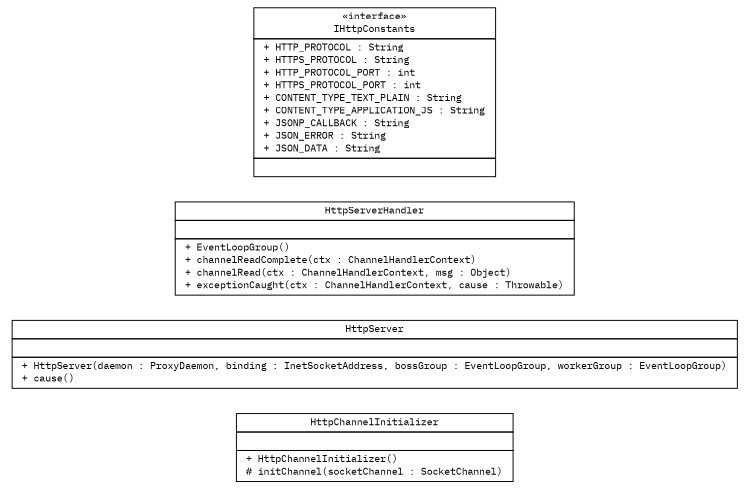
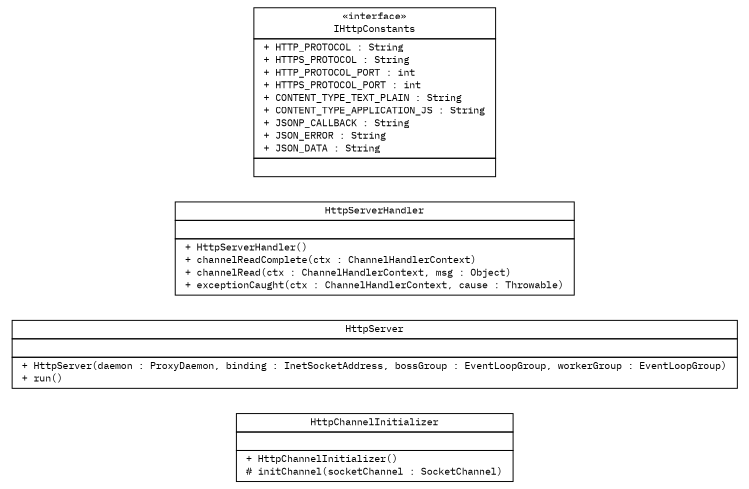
(238, 248) -> (247, 248)
(49, 379) -> (43, 379)
